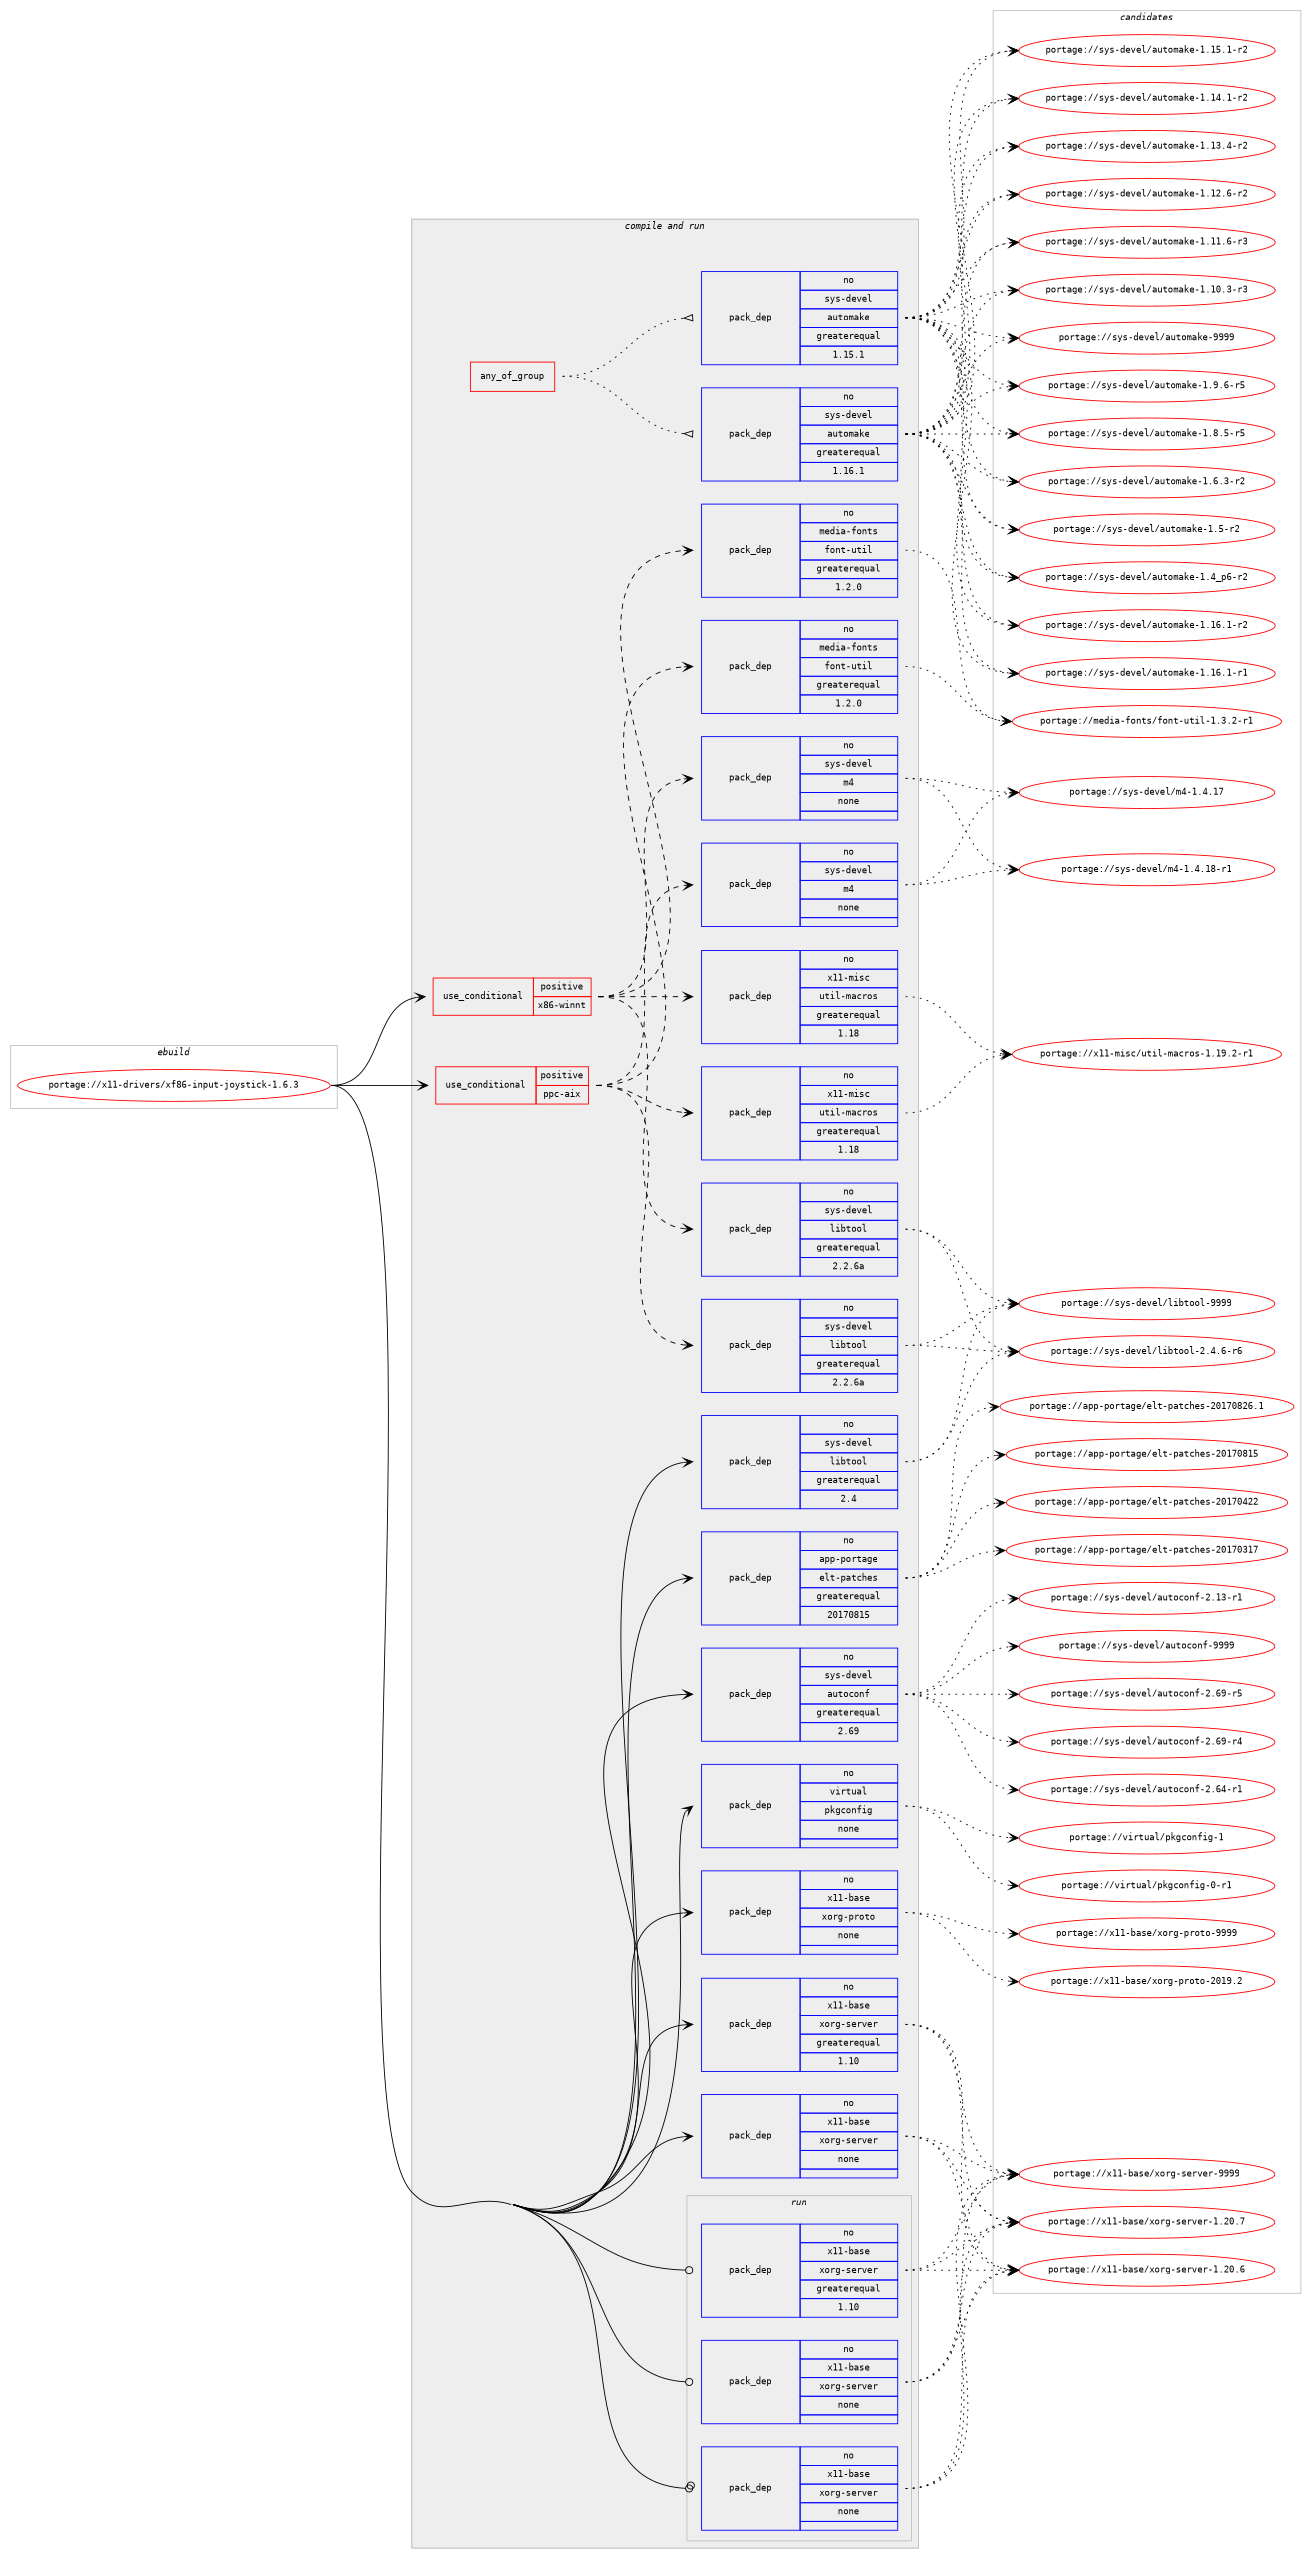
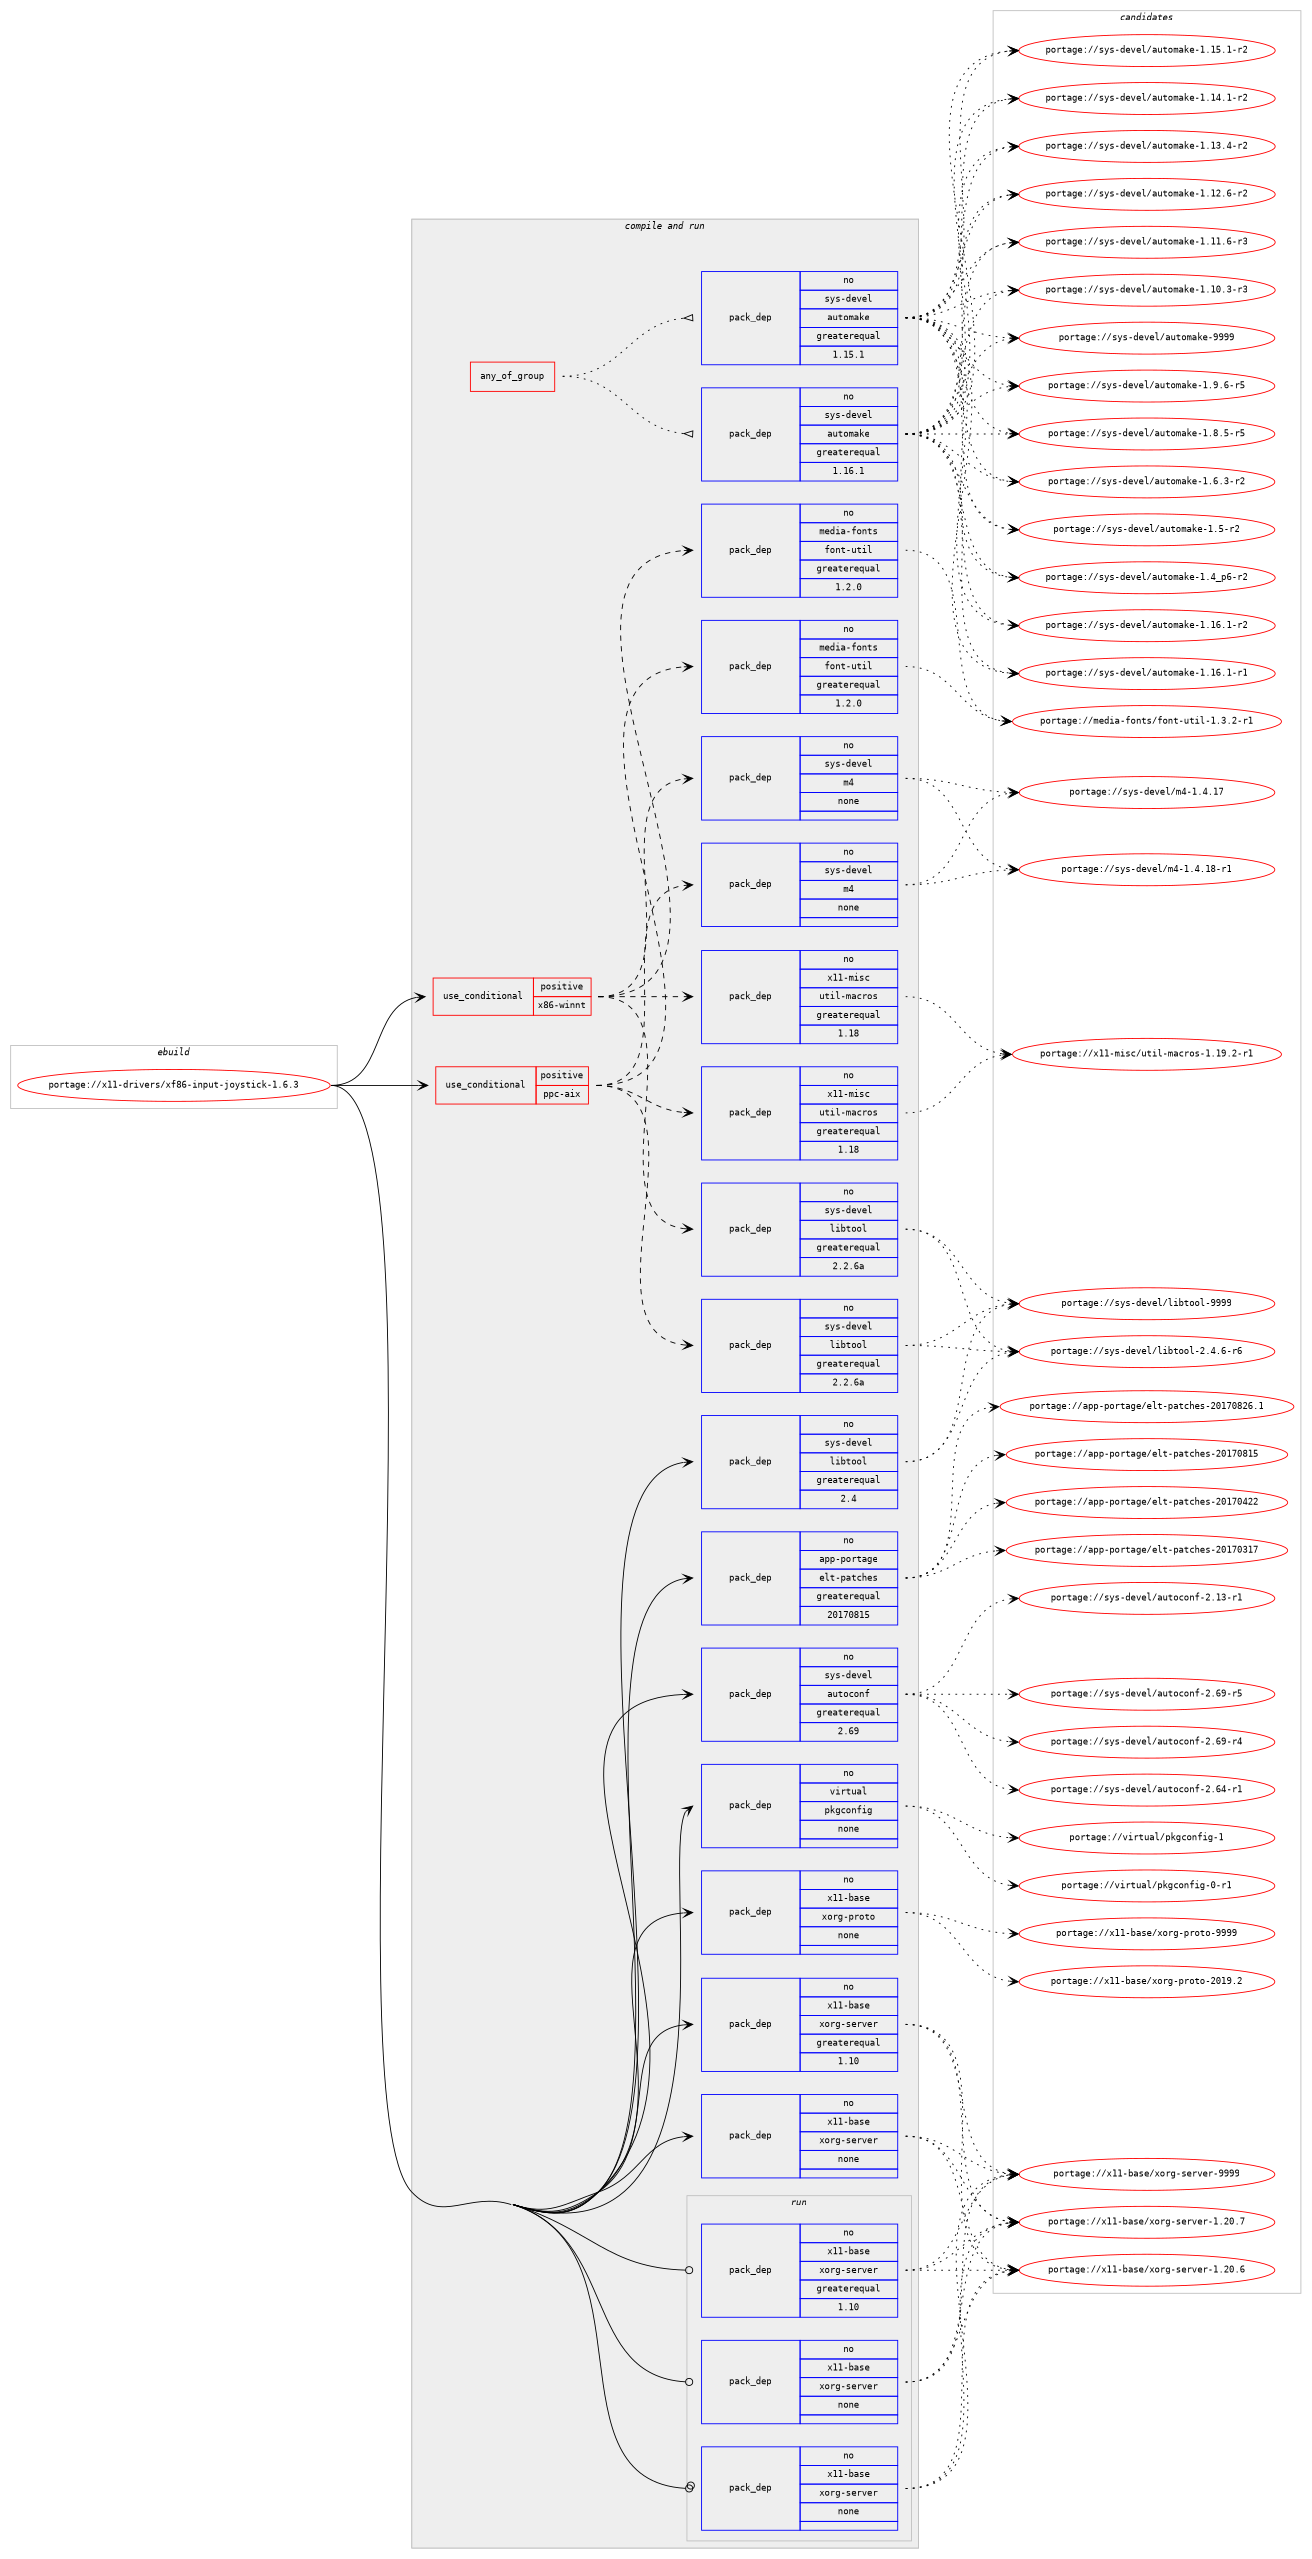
(1147, 1646) -> none
